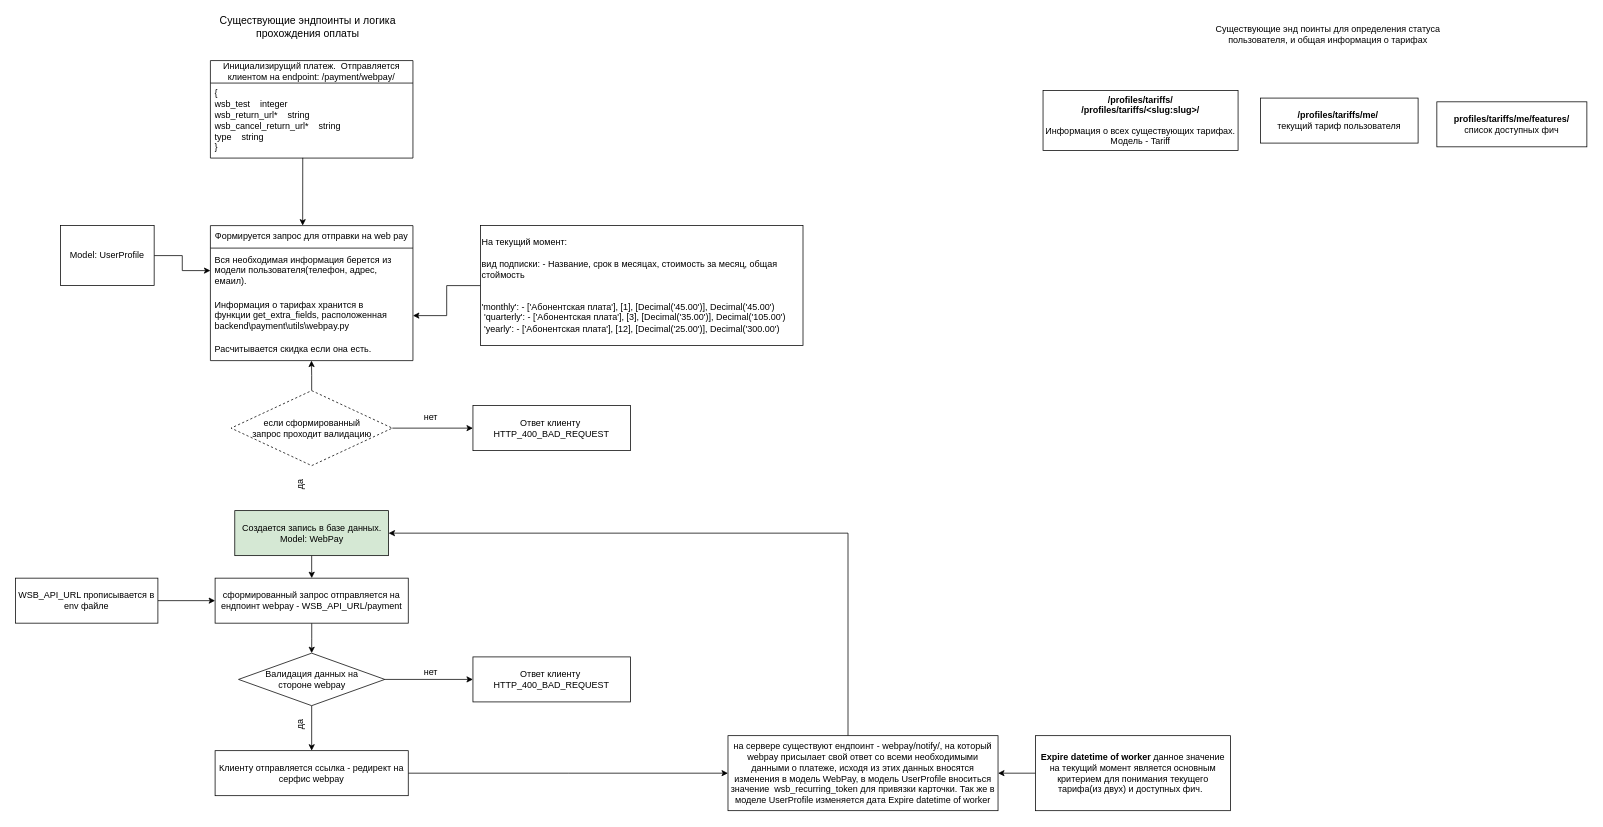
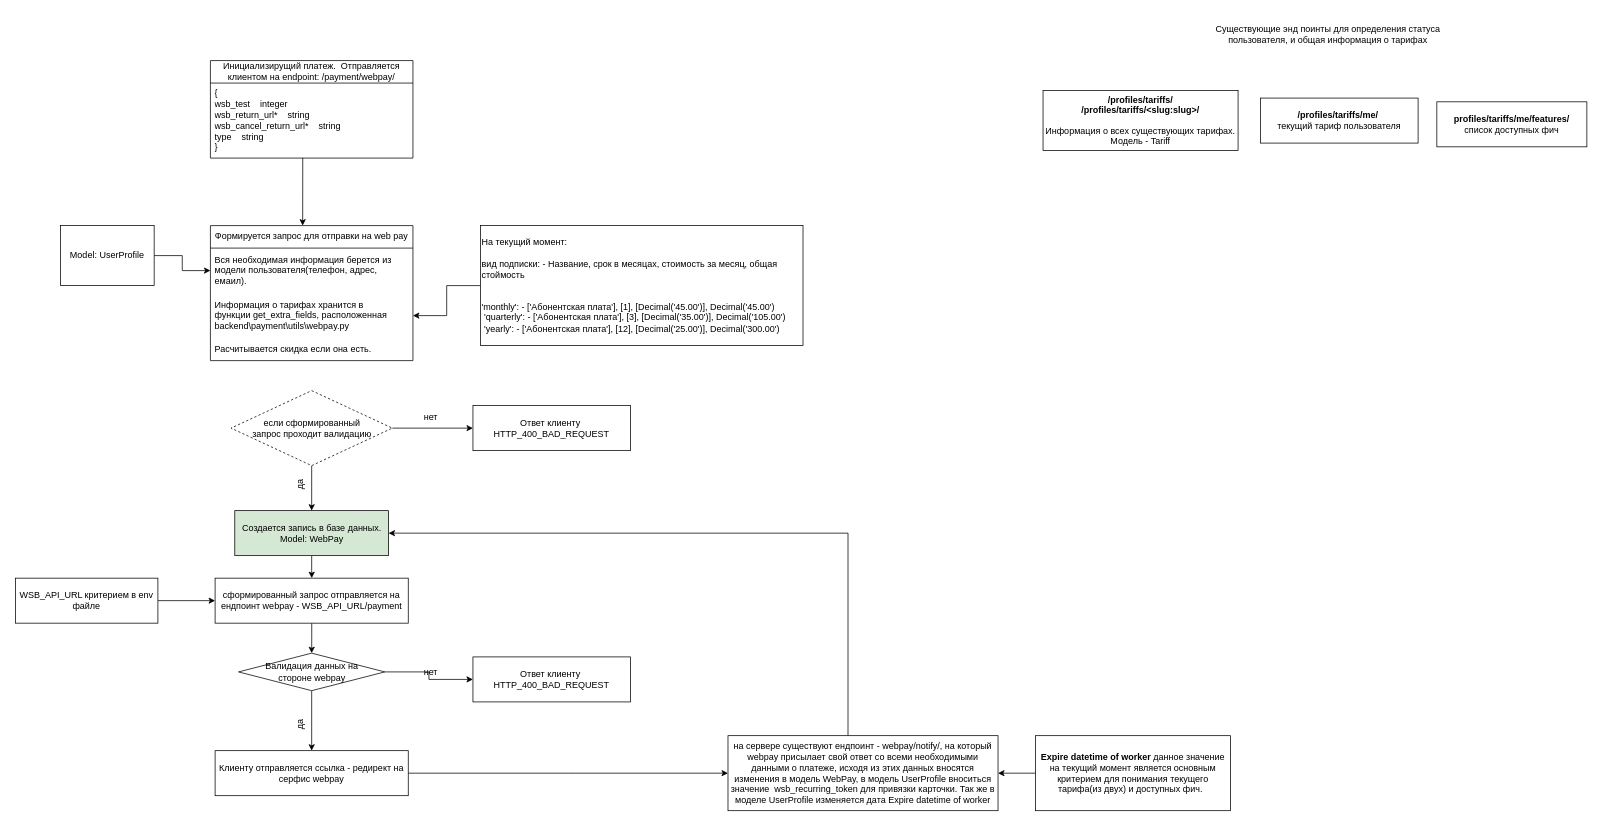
(308, 27) -> none
(312, 378) -> none
none -> (312, 485)
(87, 600) -> (87, 600)
(312, 679) -> (312, 672)
